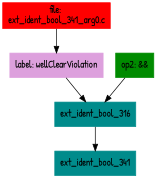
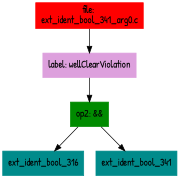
(74, 87) -> (89, 86)
(95, 135) -> (111, 136)
